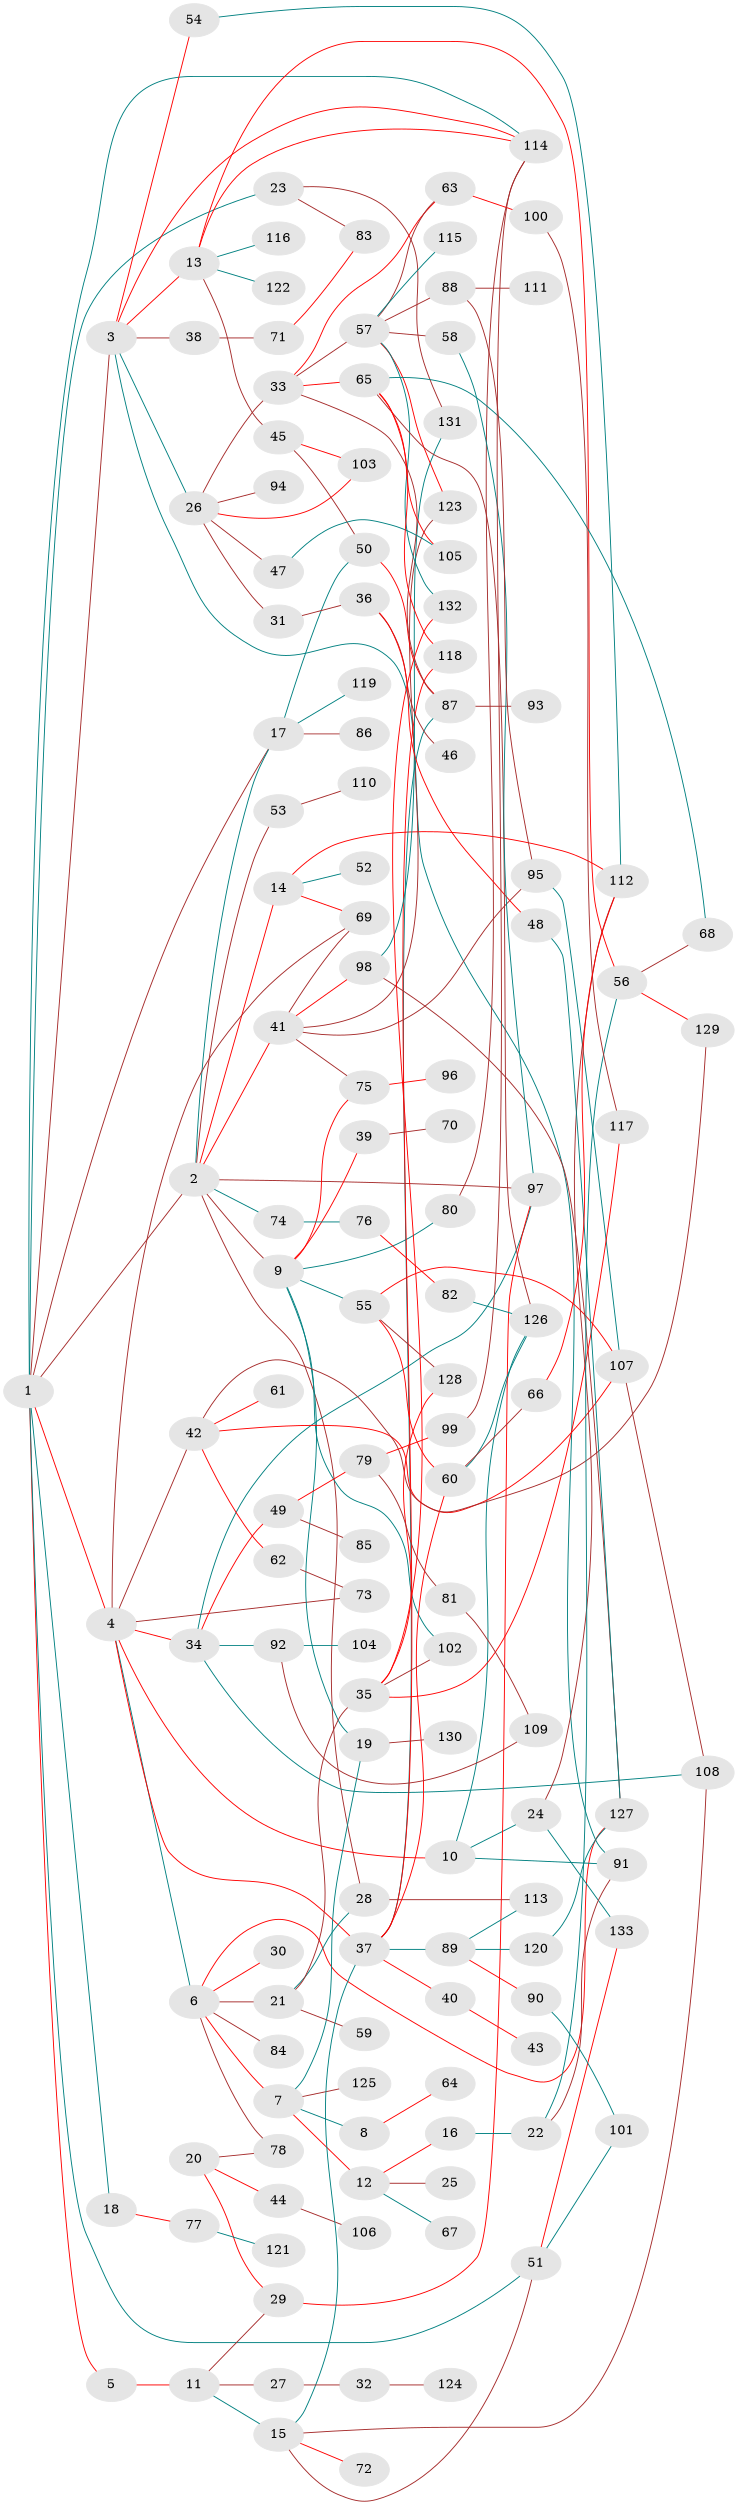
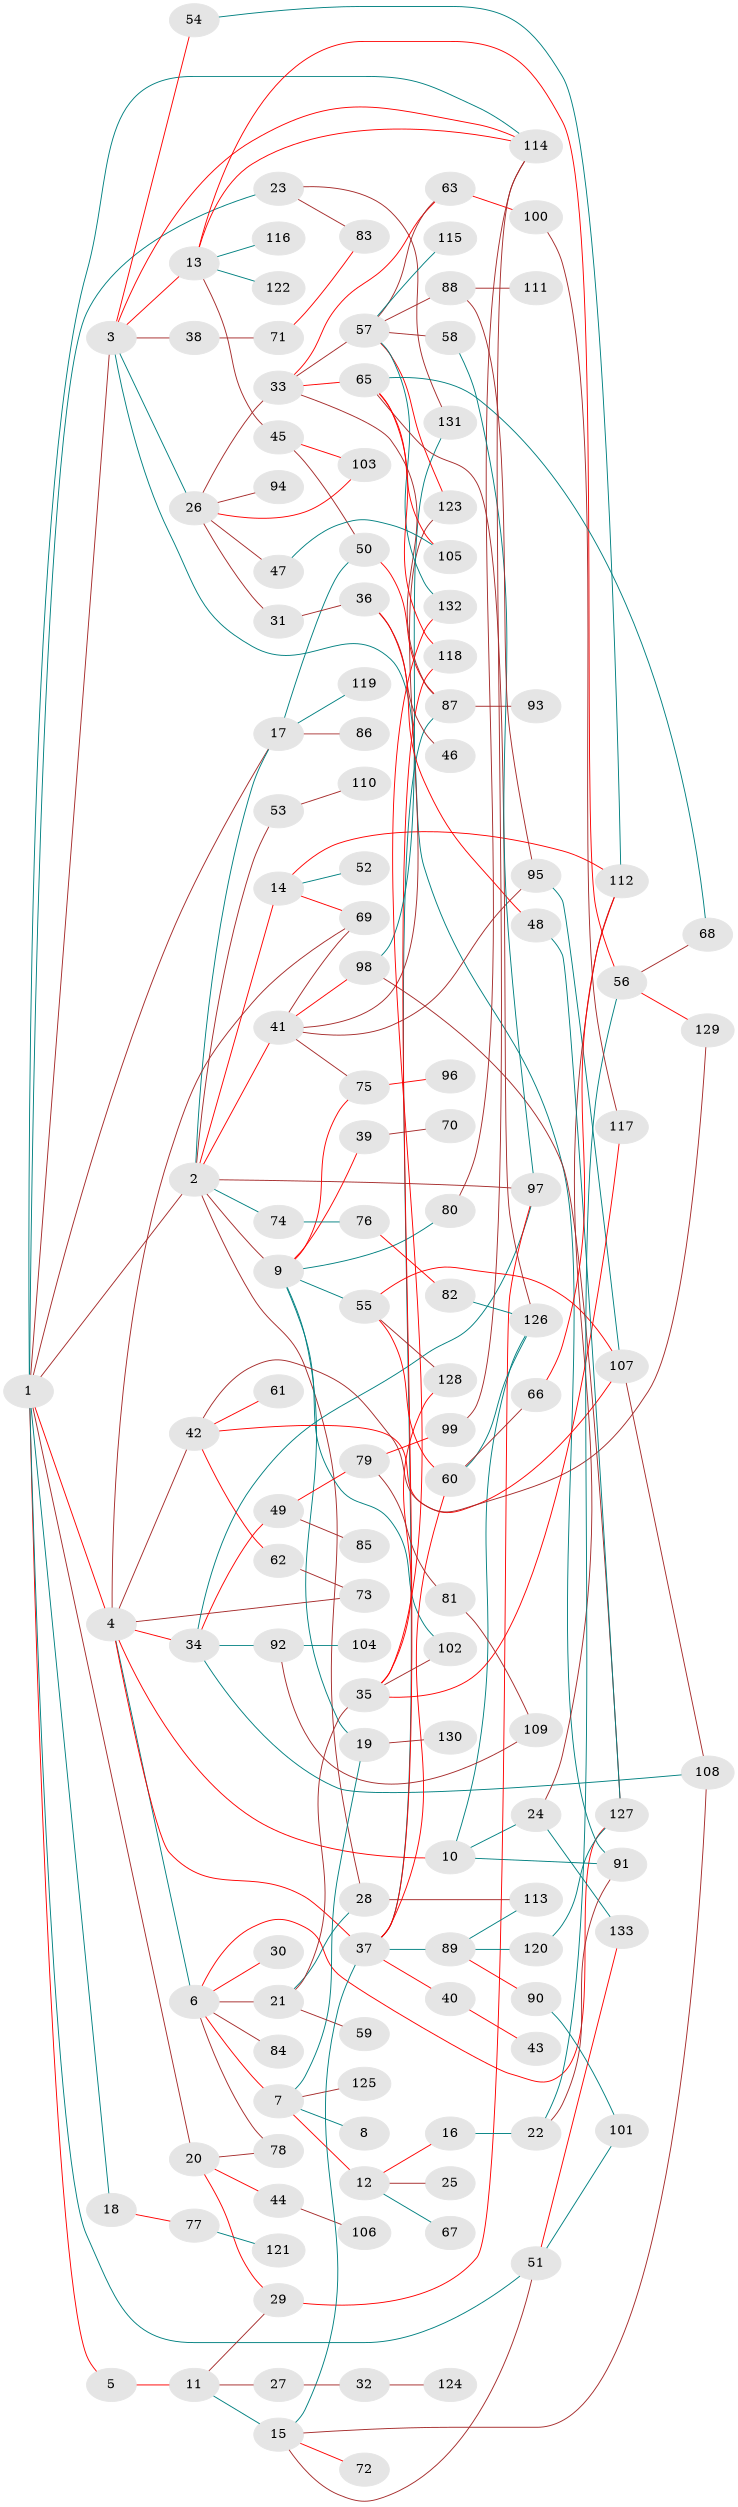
none -> (111, 1775)
(450, 2084) -> none
